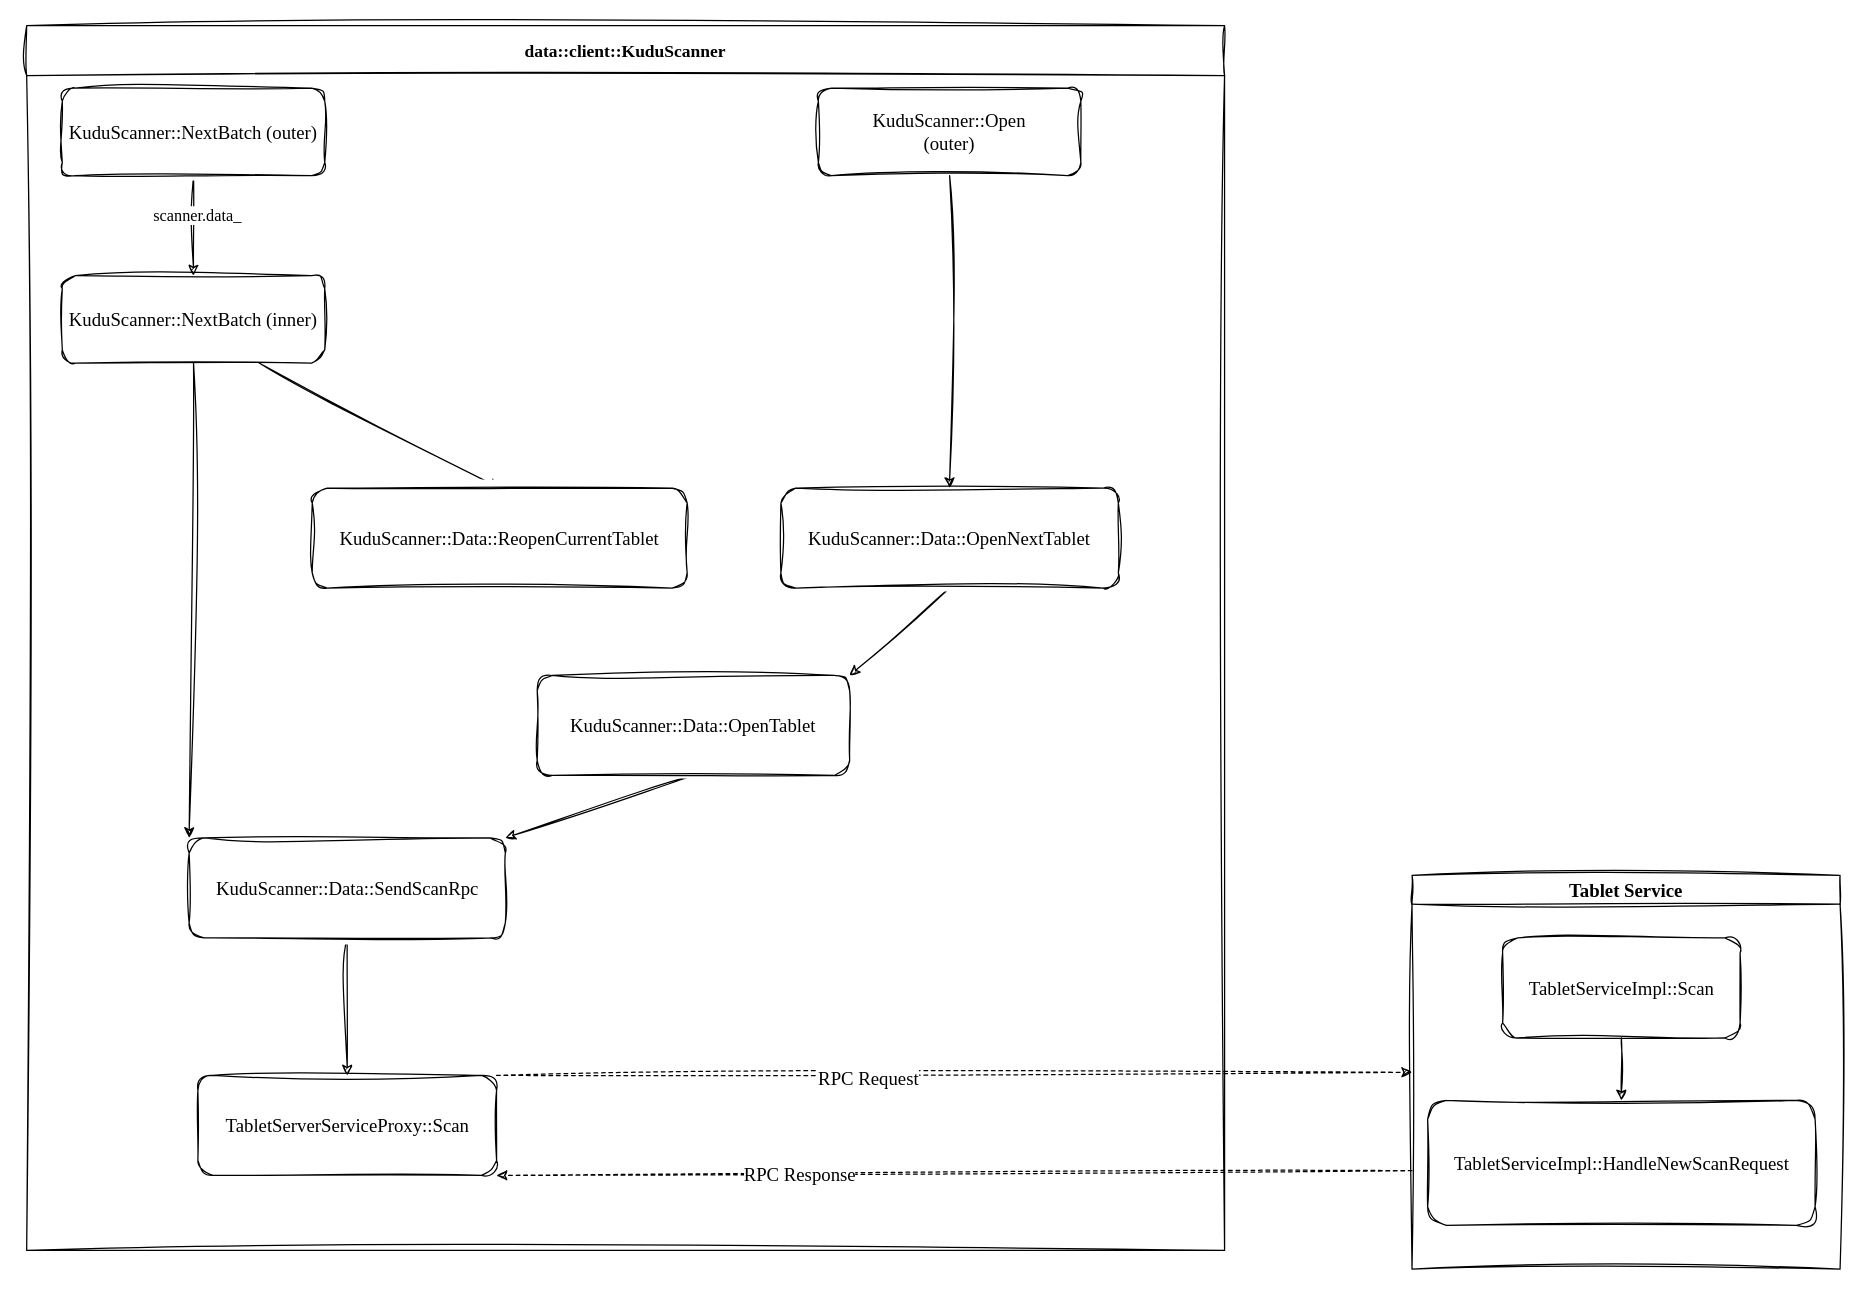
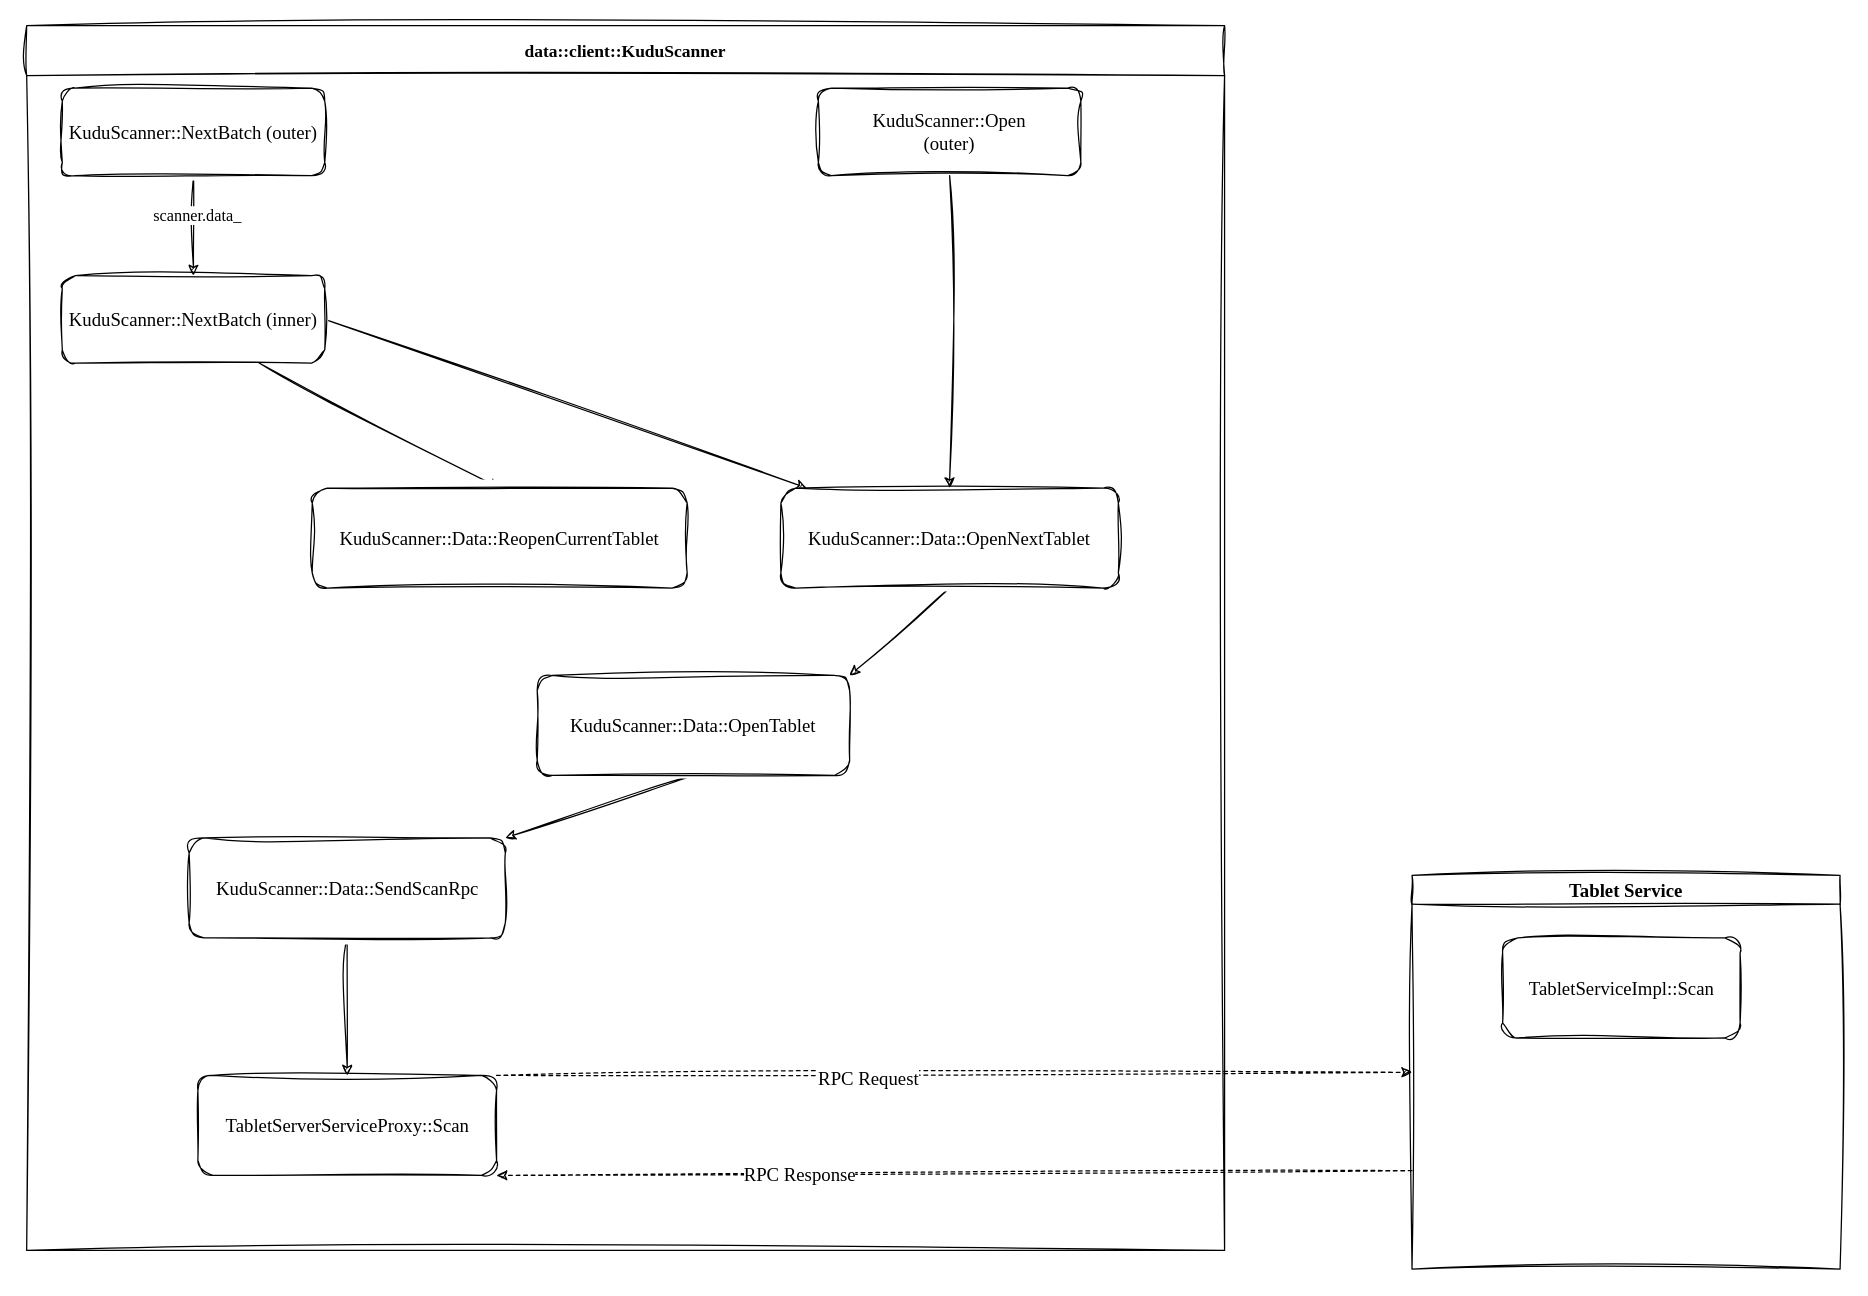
none -> (564, 403)
(191, 598) -> none
(1621, 1066) -> none
(1621, 1163) -> none
